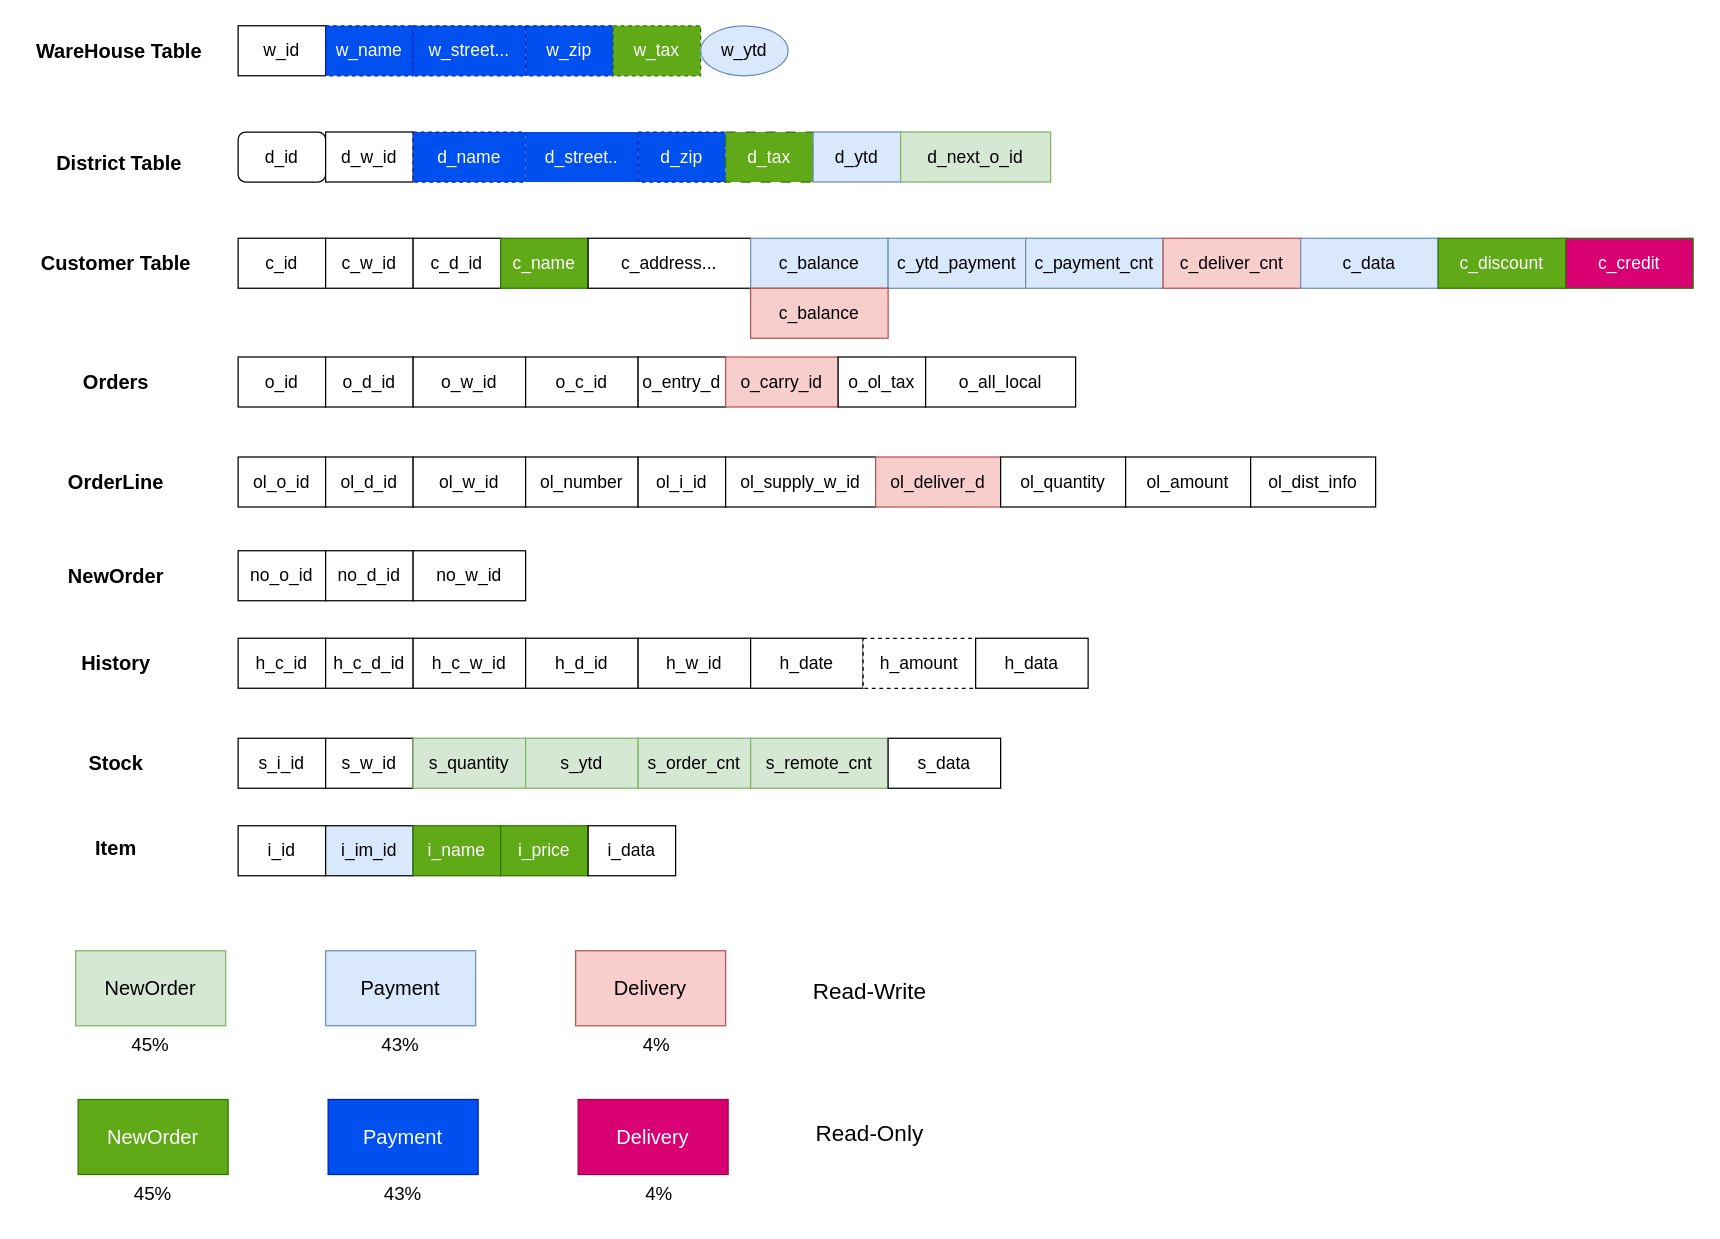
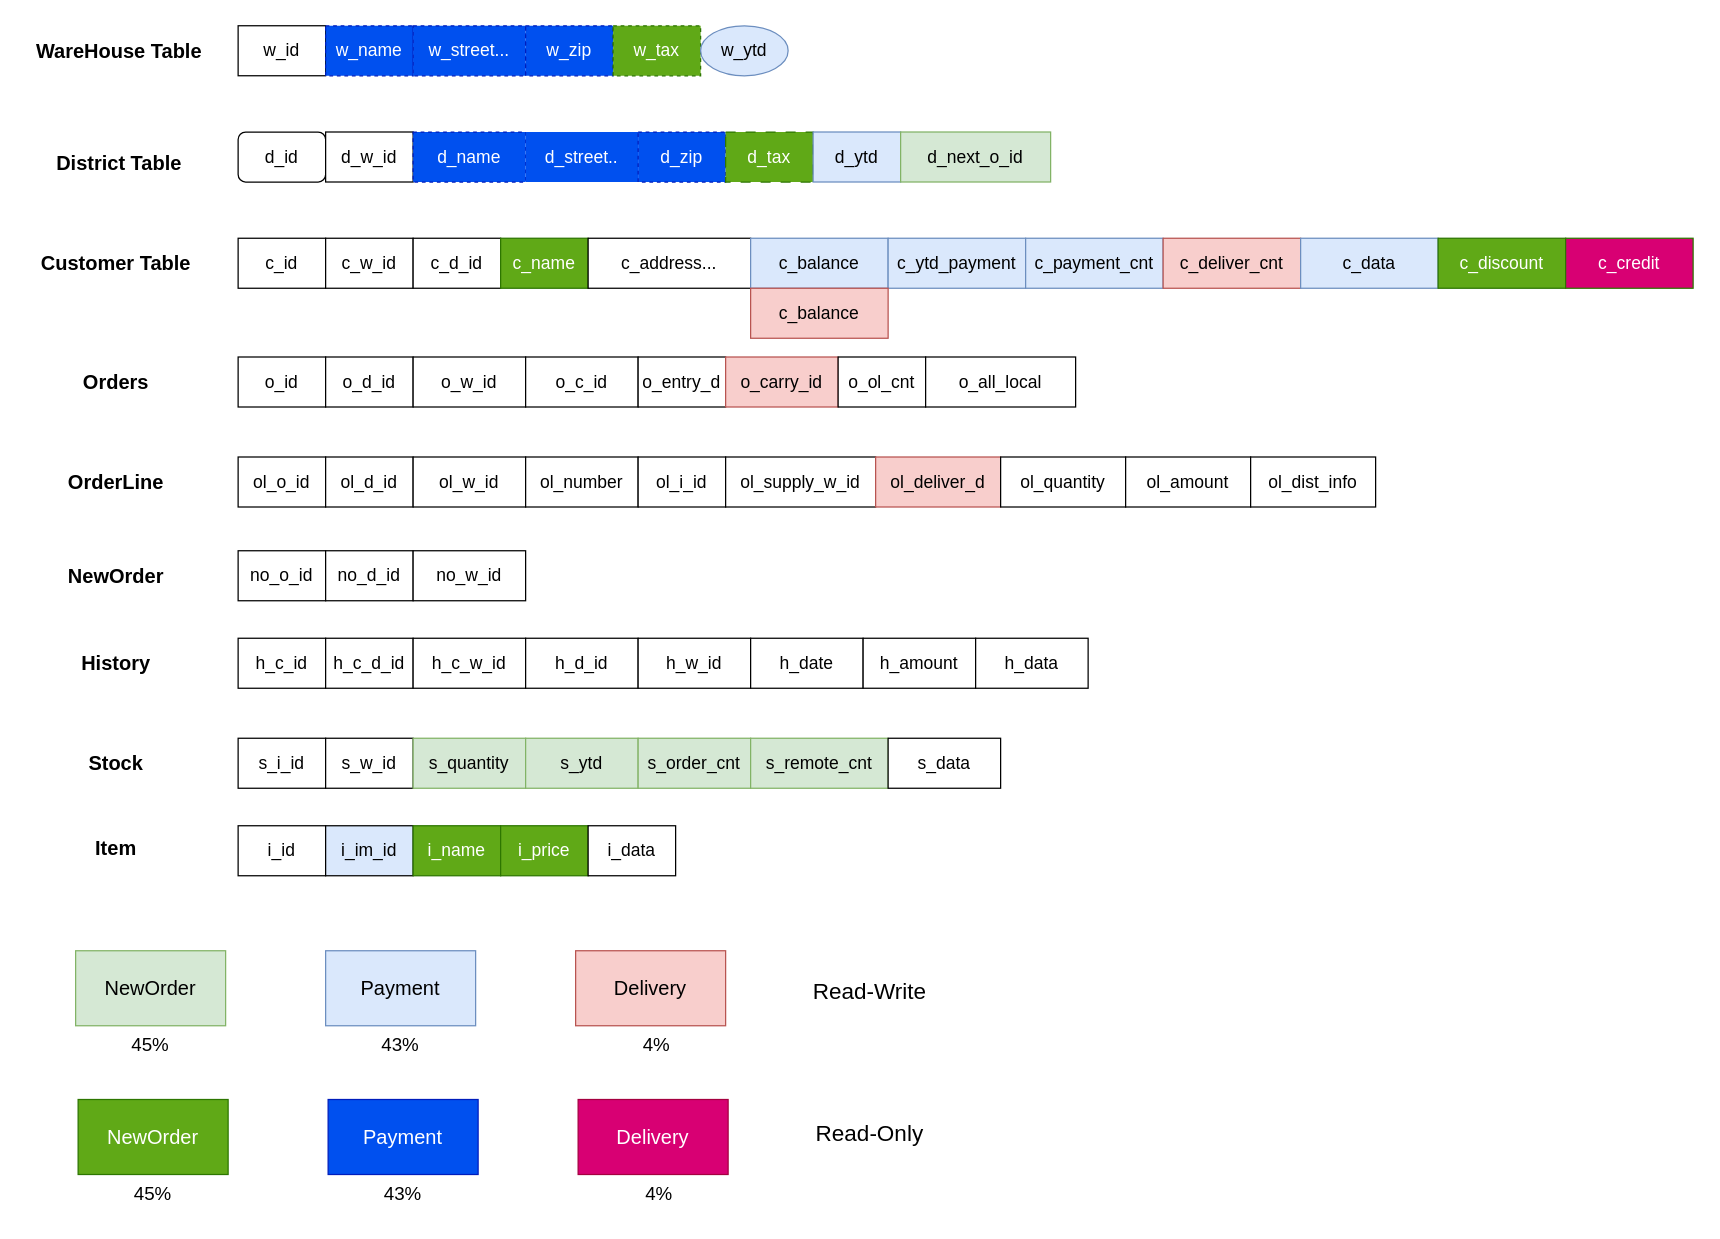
(882, 382) -> (882, 382)
(919, 663) -> (919, 663)
